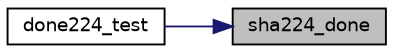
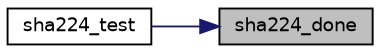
(86, 26) -> (79, 26)
